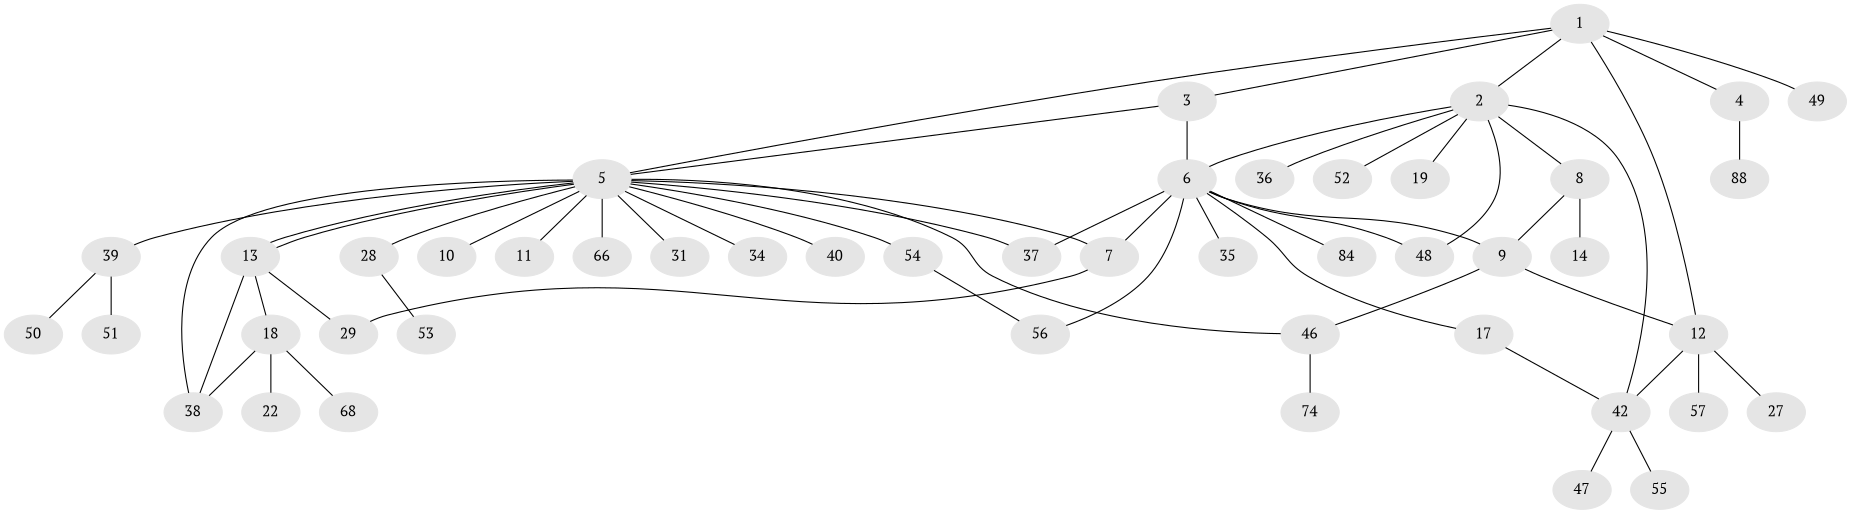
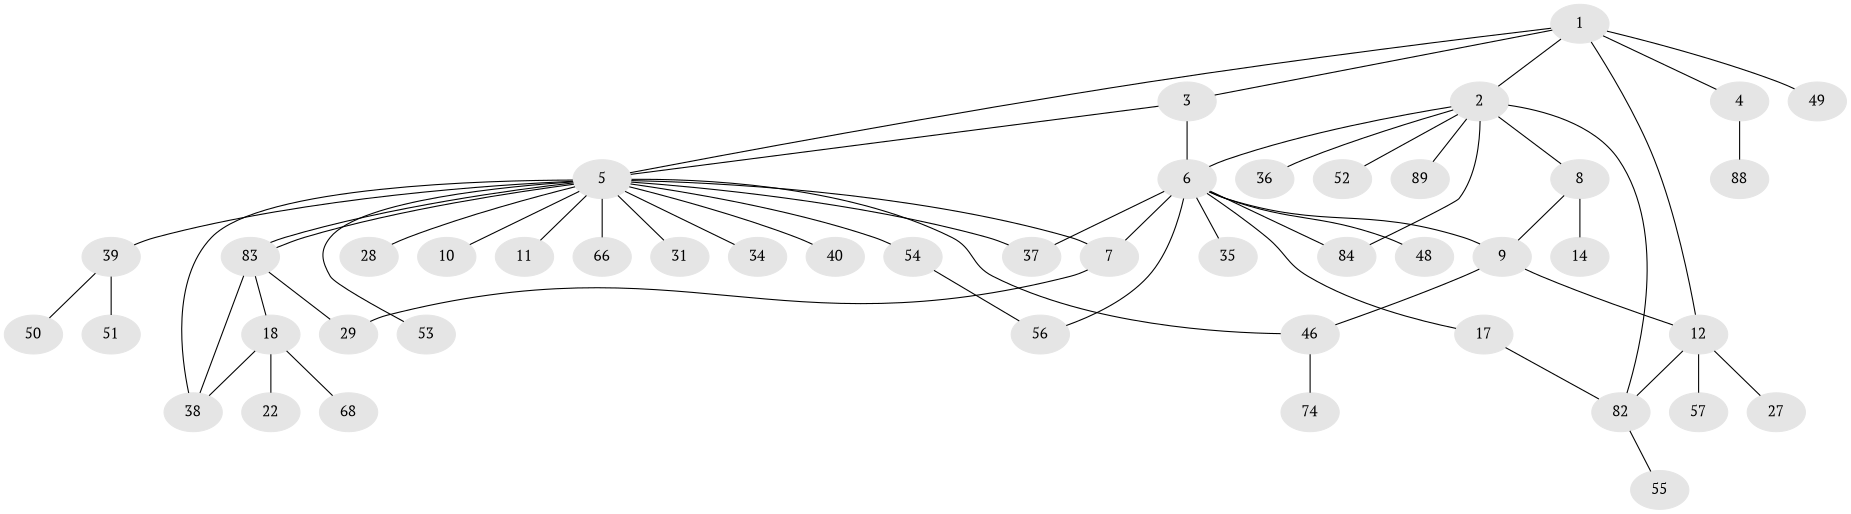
(1420, 179) -> (1420, 179)
(1497, 192) -> (1451, 204)
(250, 257) -> (250, 257)
(398, 296) -> (327, 241)
(1621, 412) -> (1621, 412)
(1582, 490) -> none
